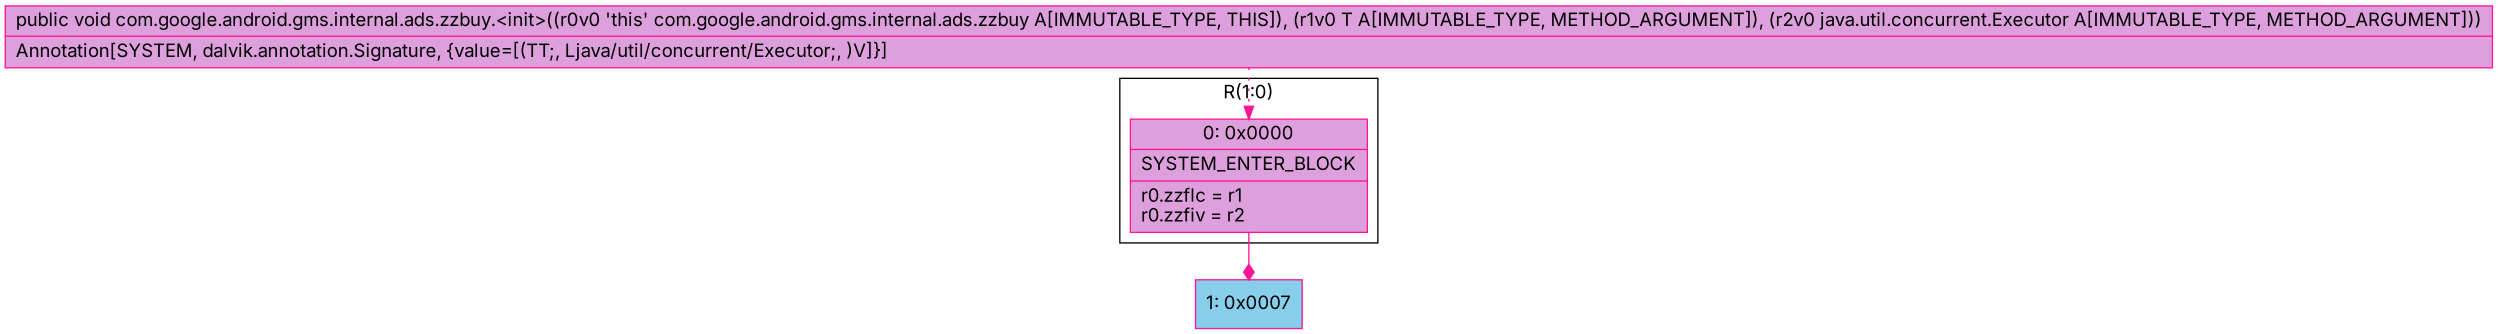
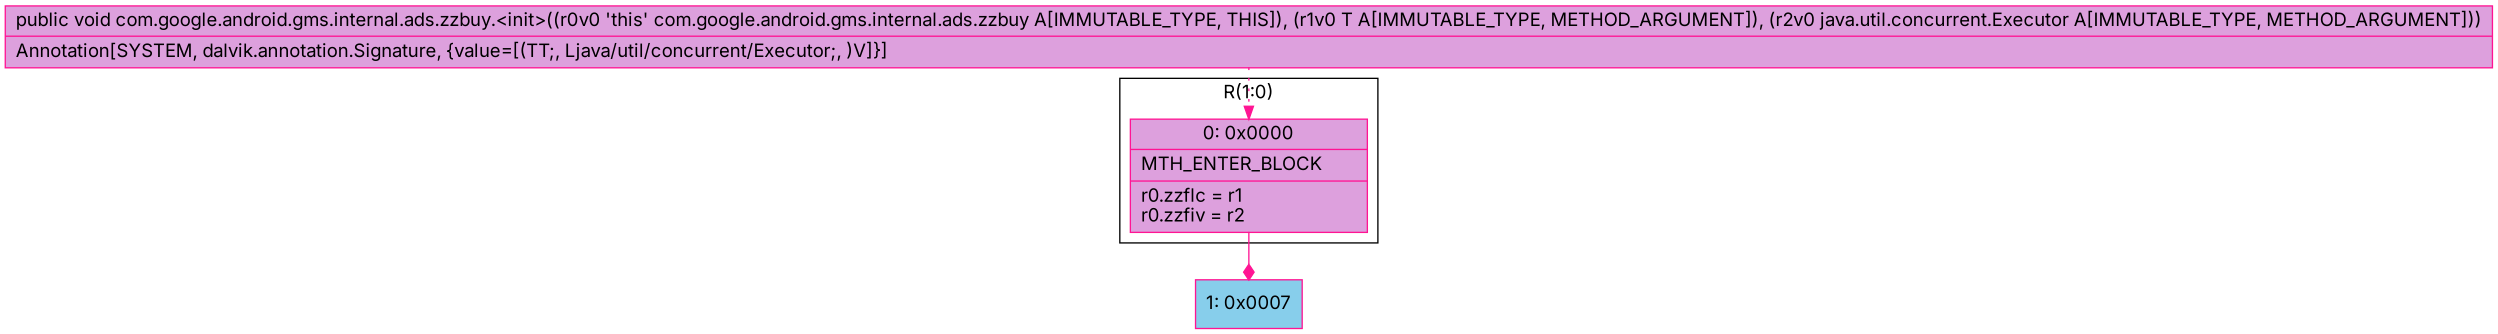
(1249, 165) -> (1232, 165)
